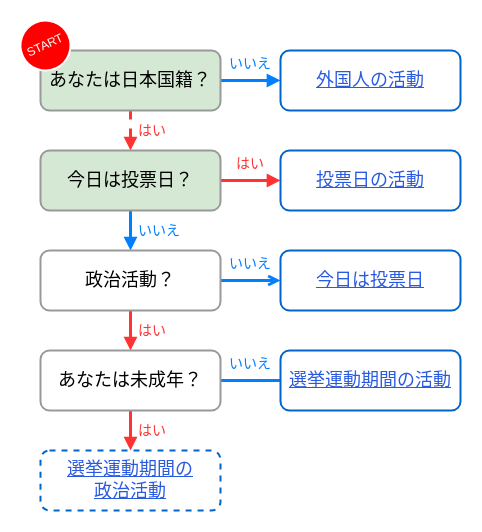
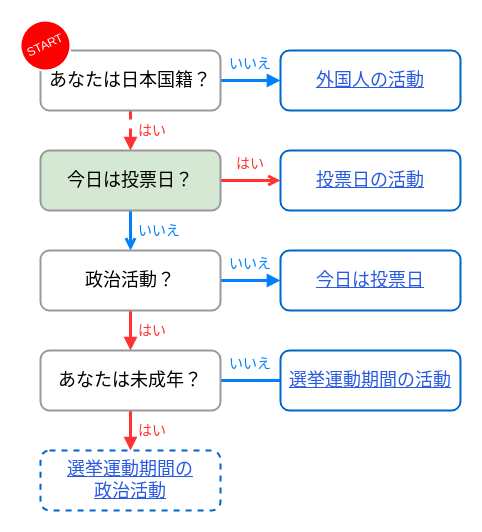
(131, 81) -> (131, 81)
(266, 181) -> (268, 181)
(131, 236) -> (131, 238)
(268, 281) -> (266, 281)
